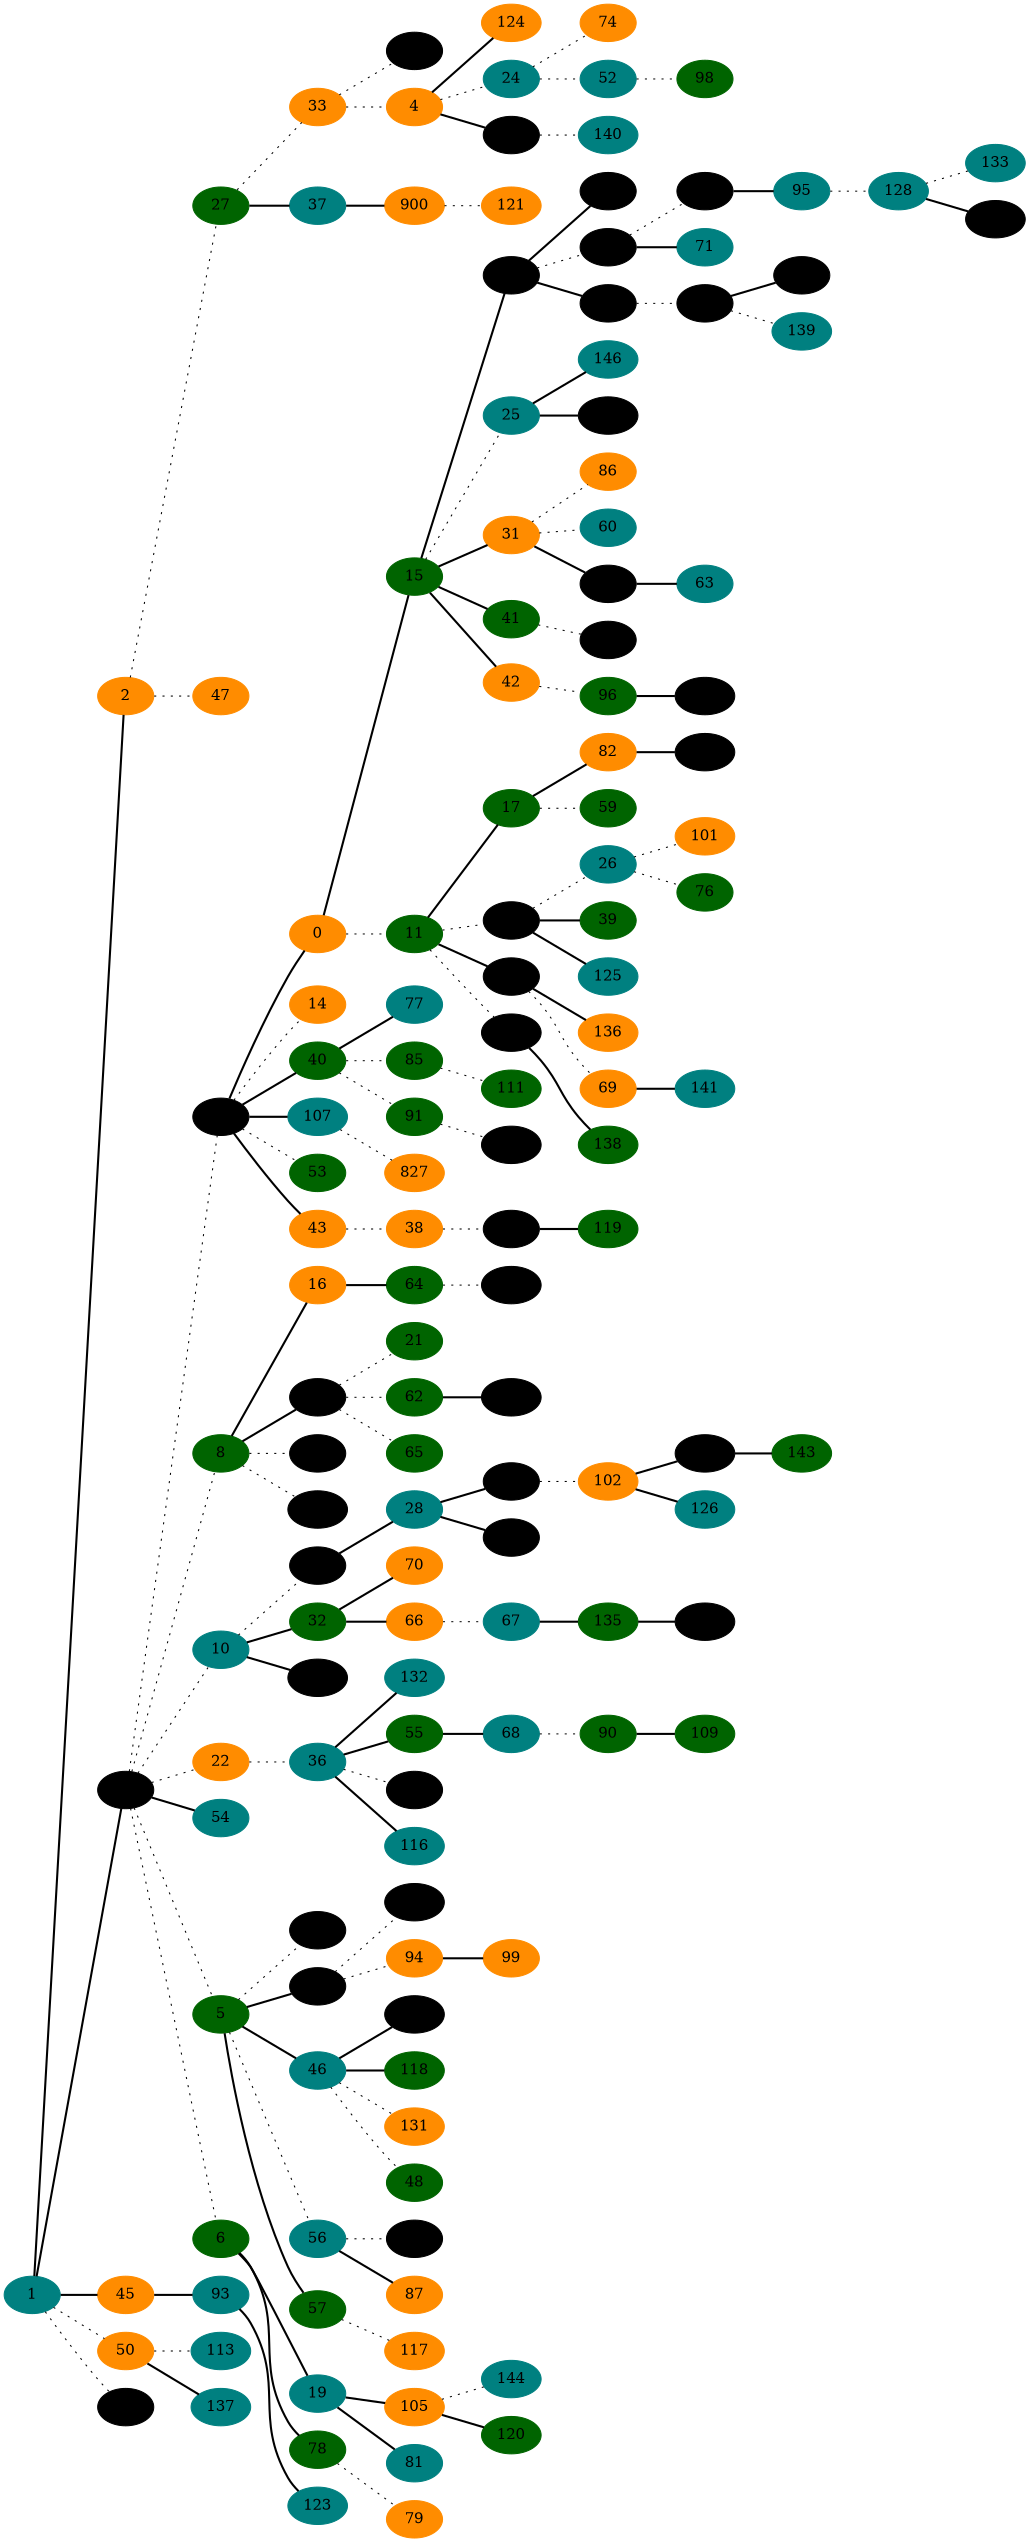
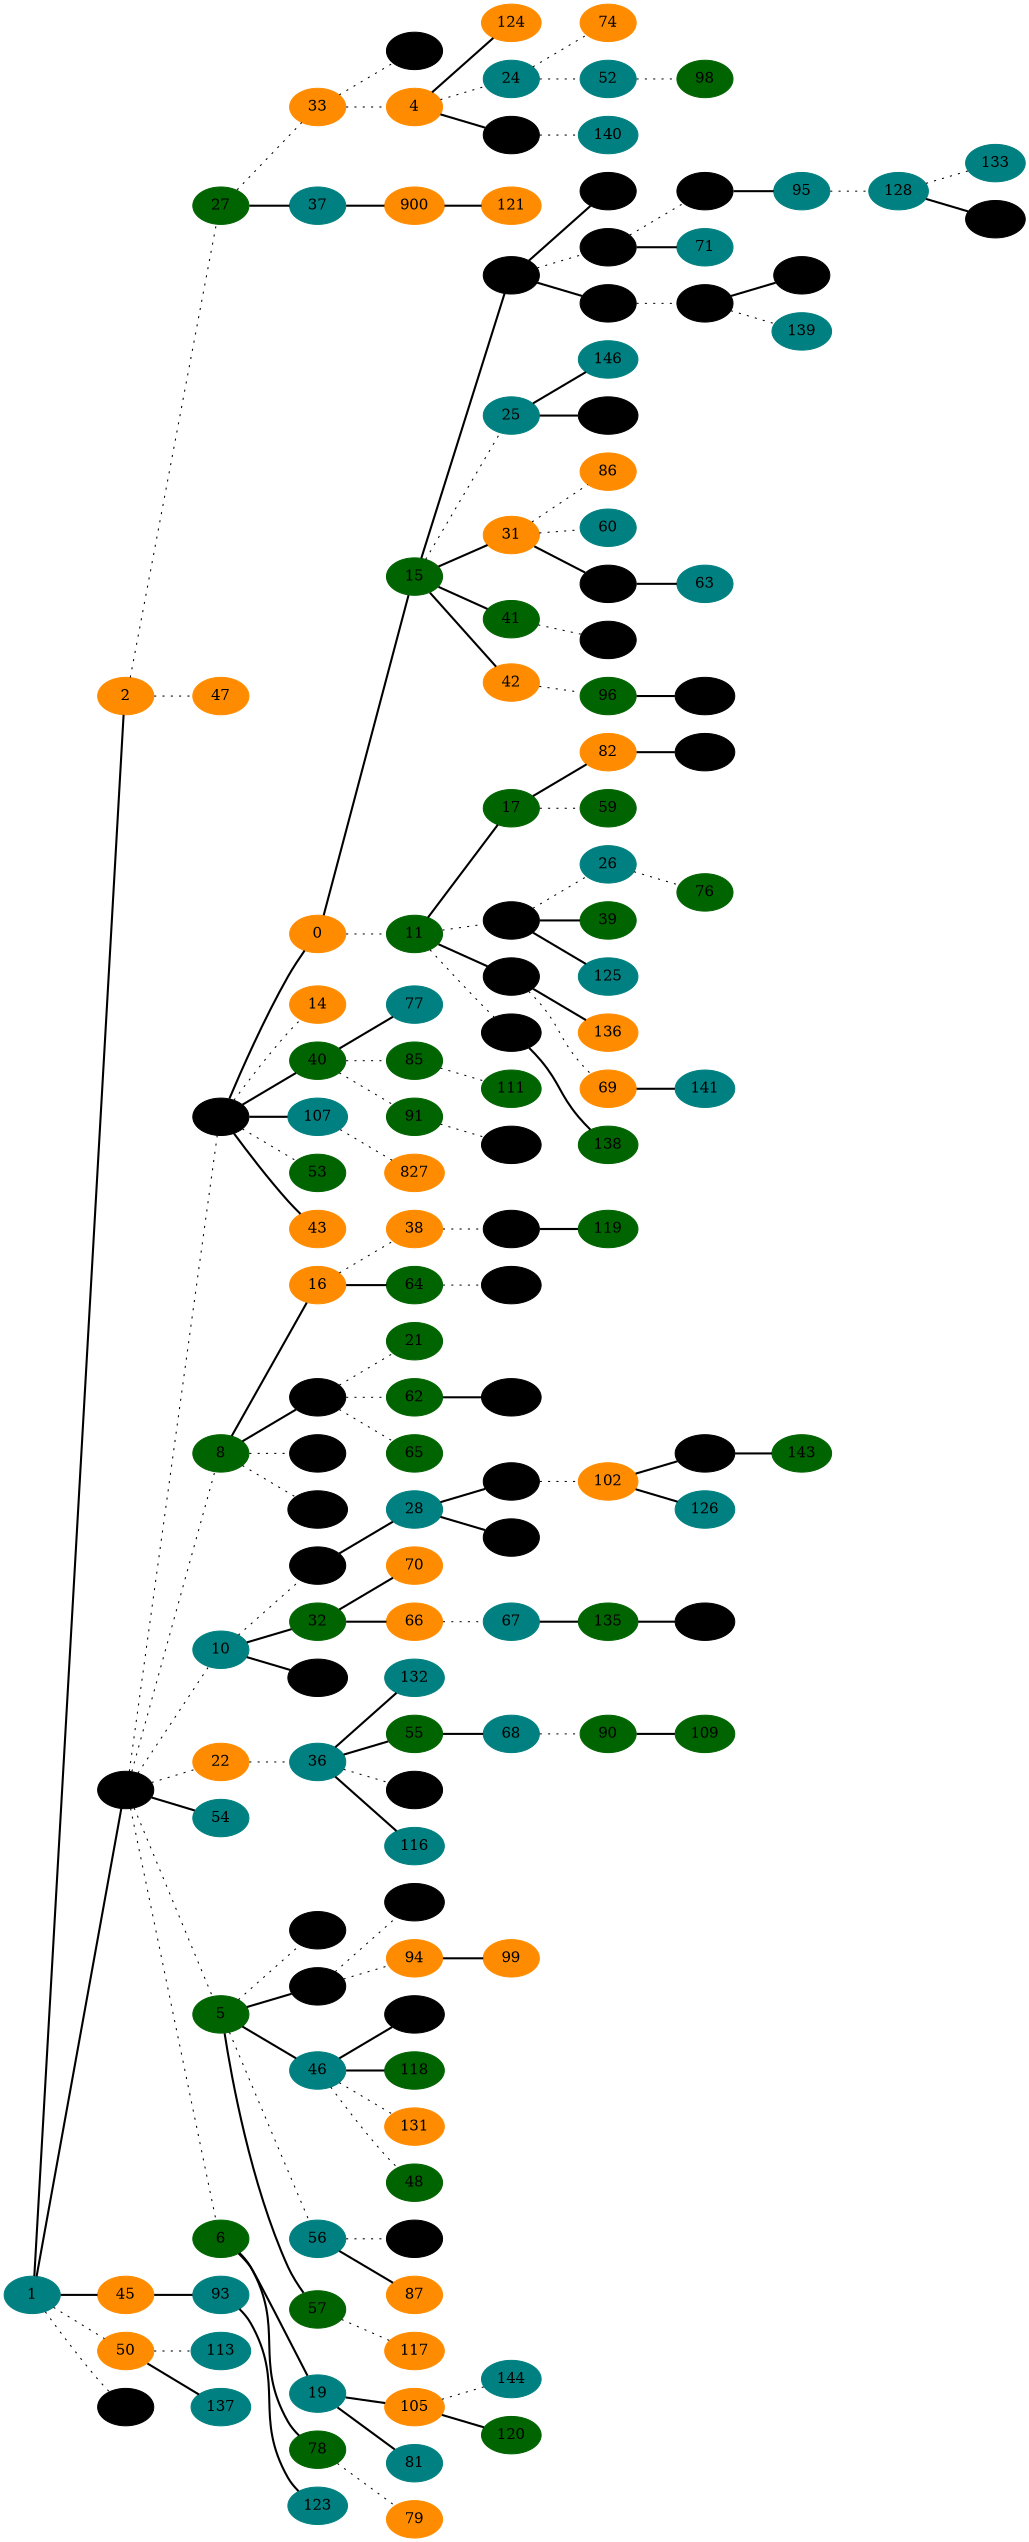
(463, 206) -> (463, 206)
(705, 836) -> none
(366, 1229) -> (366, 1257)
